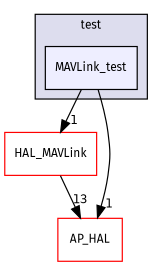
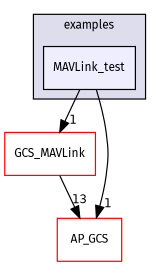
(91, 26) -> (89, 26)
(51, 154) -> (50, 154)
(90, 240) -> (89, 240)
